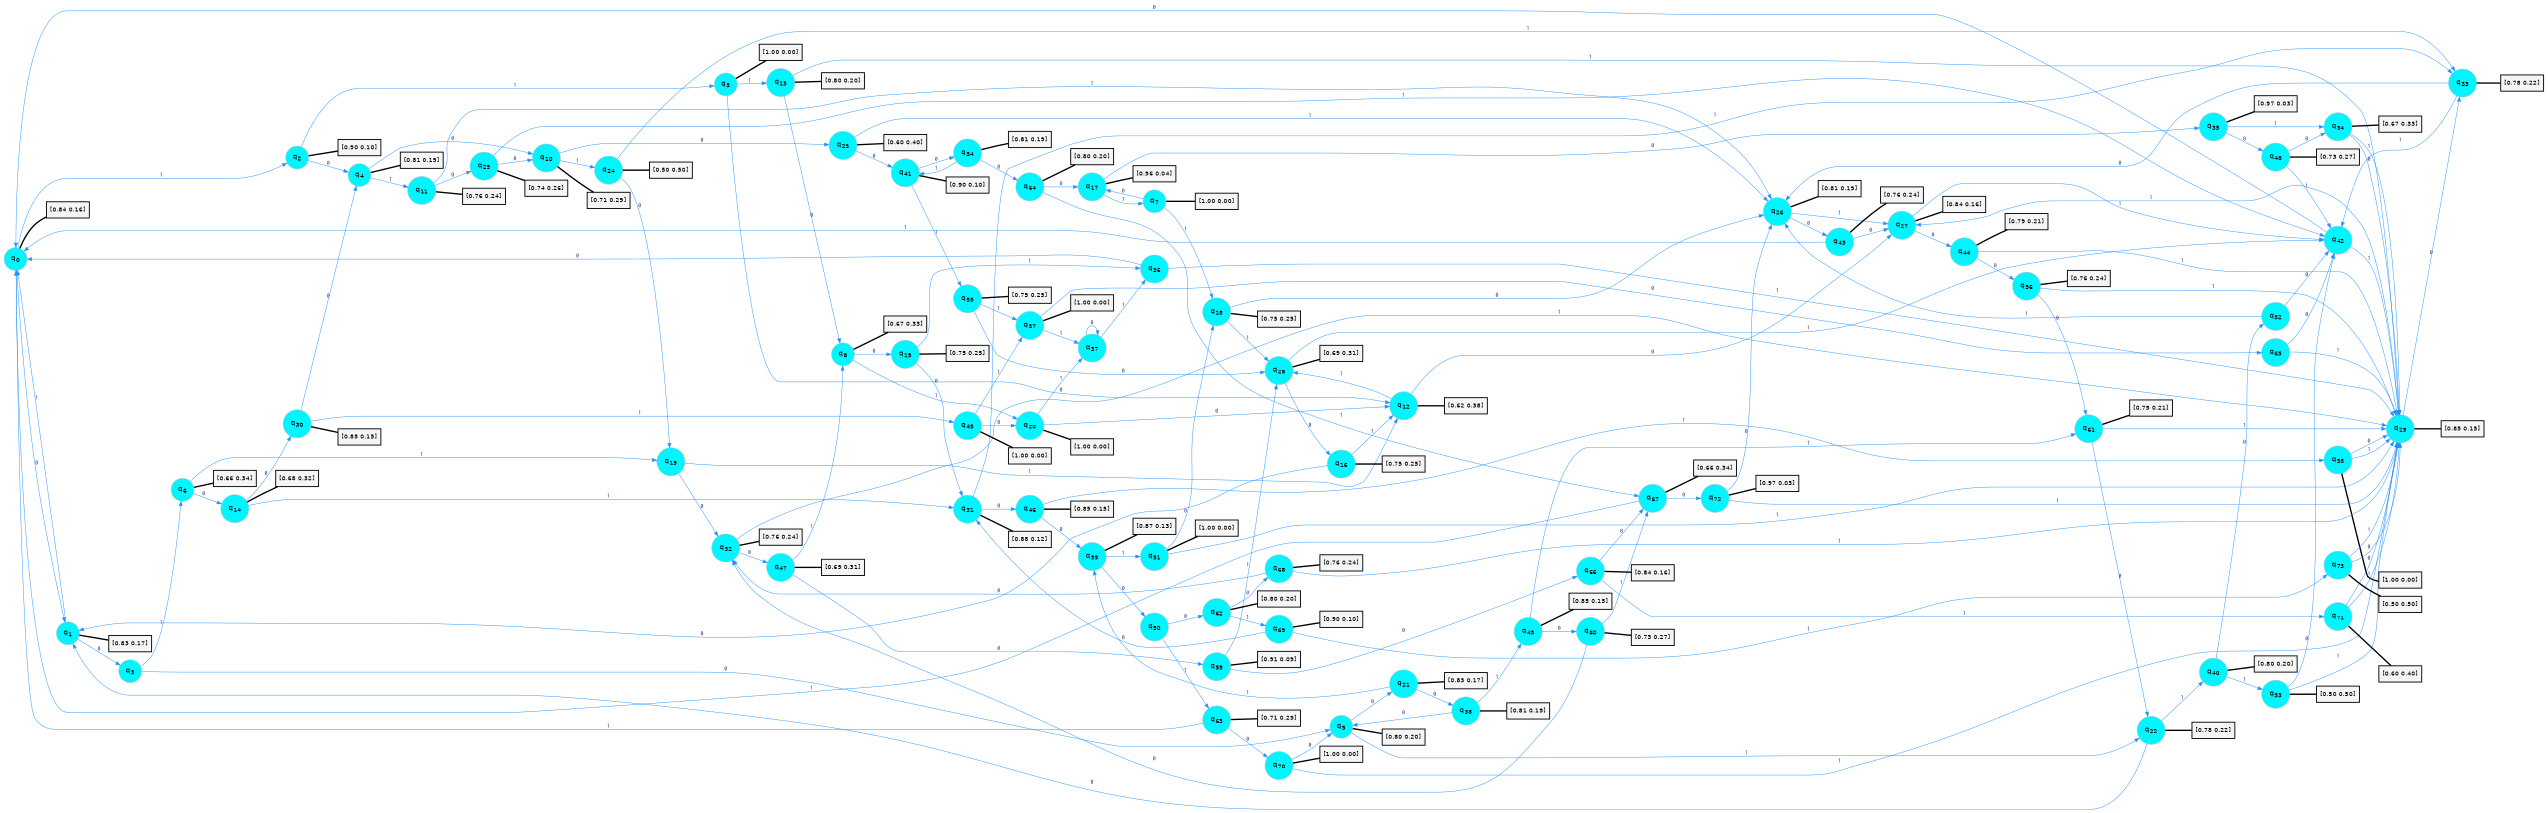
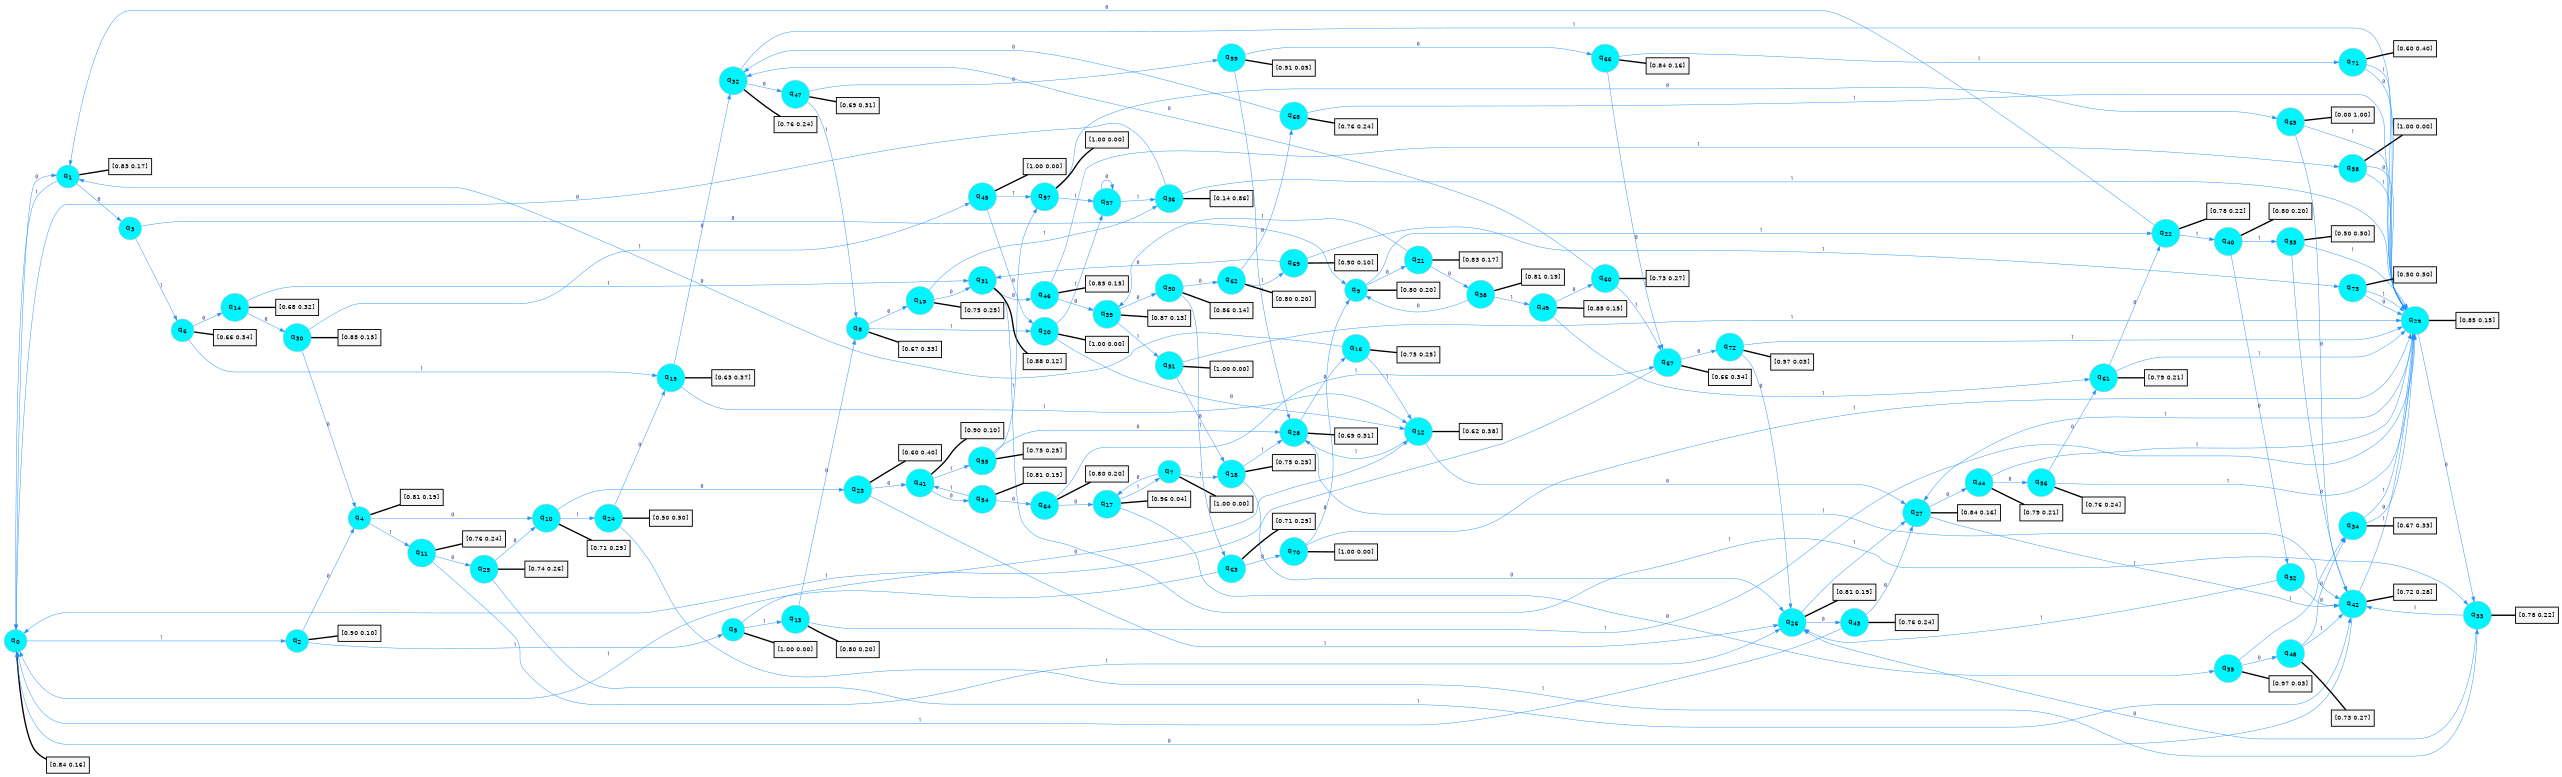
none -> (2353, 115)
none -> (1232, 199)
none -> (1232, 311)
none -> (733, 378)
none -> (2415, 592)
